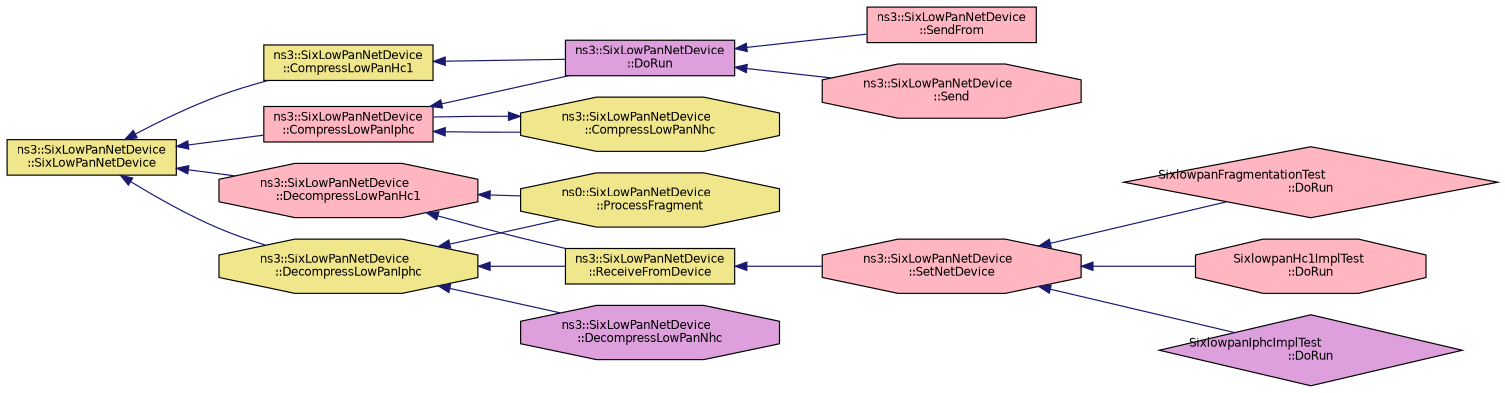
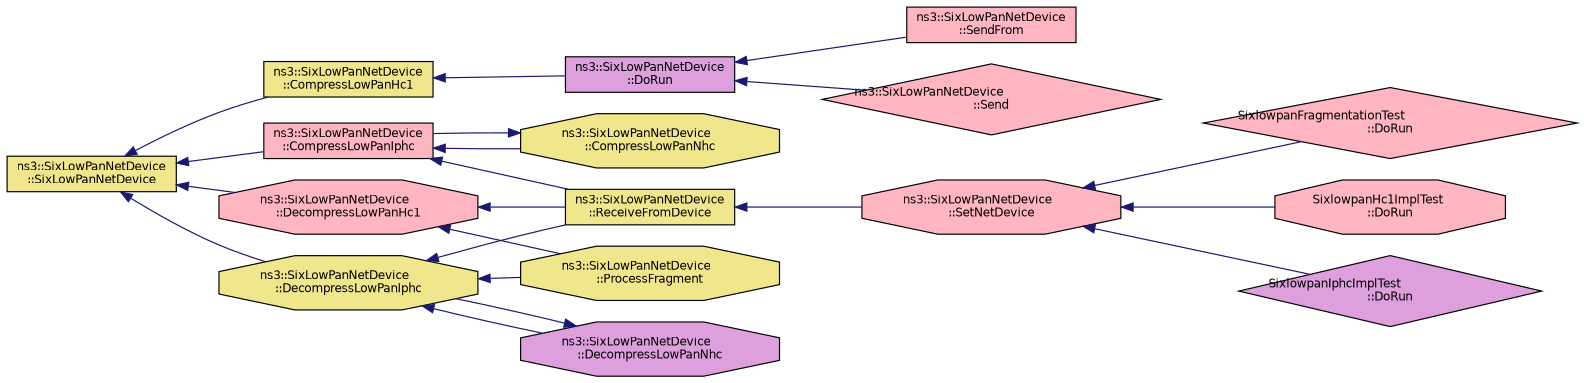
(505, 90) -> (505, 175)
(952, 91) -> (991, 99)
(650, 200) -> (650, 273)
none -> (510, 310)
